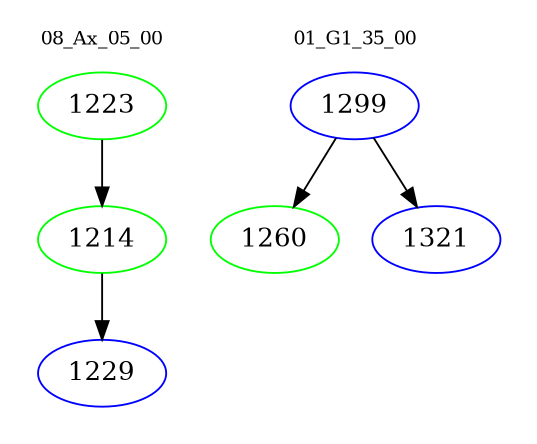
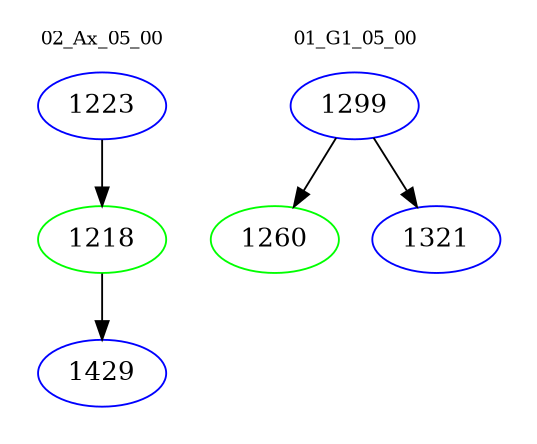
(102, 40) -> (102, 40)
(356, 40) -> (356, 40)
(102, 106) -> (102, 106)
(102, 240) -> (102, 240)
(102, 373) -> (102, 373)
